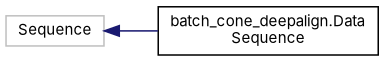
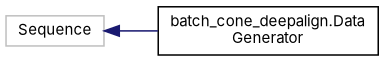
(268, 31) -> (268, 31)
